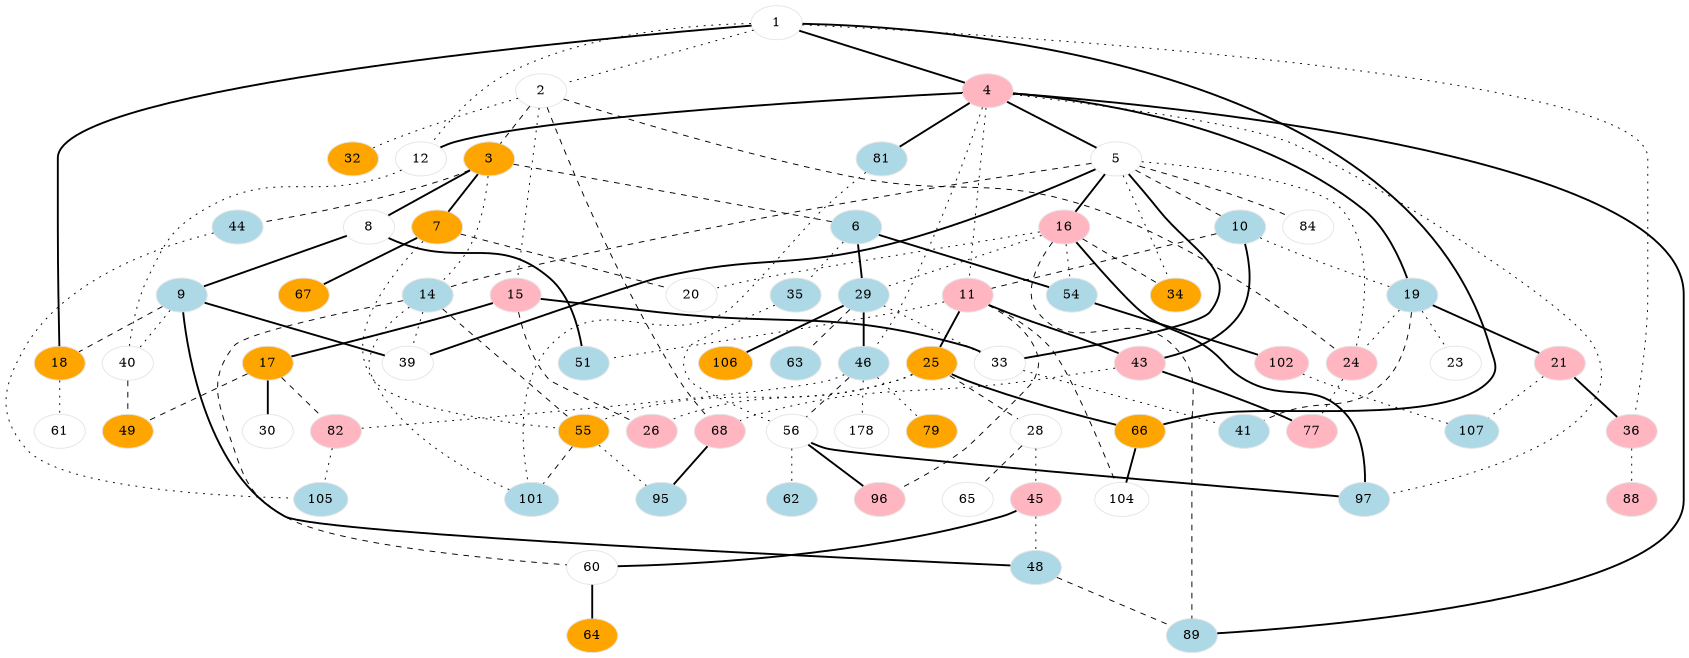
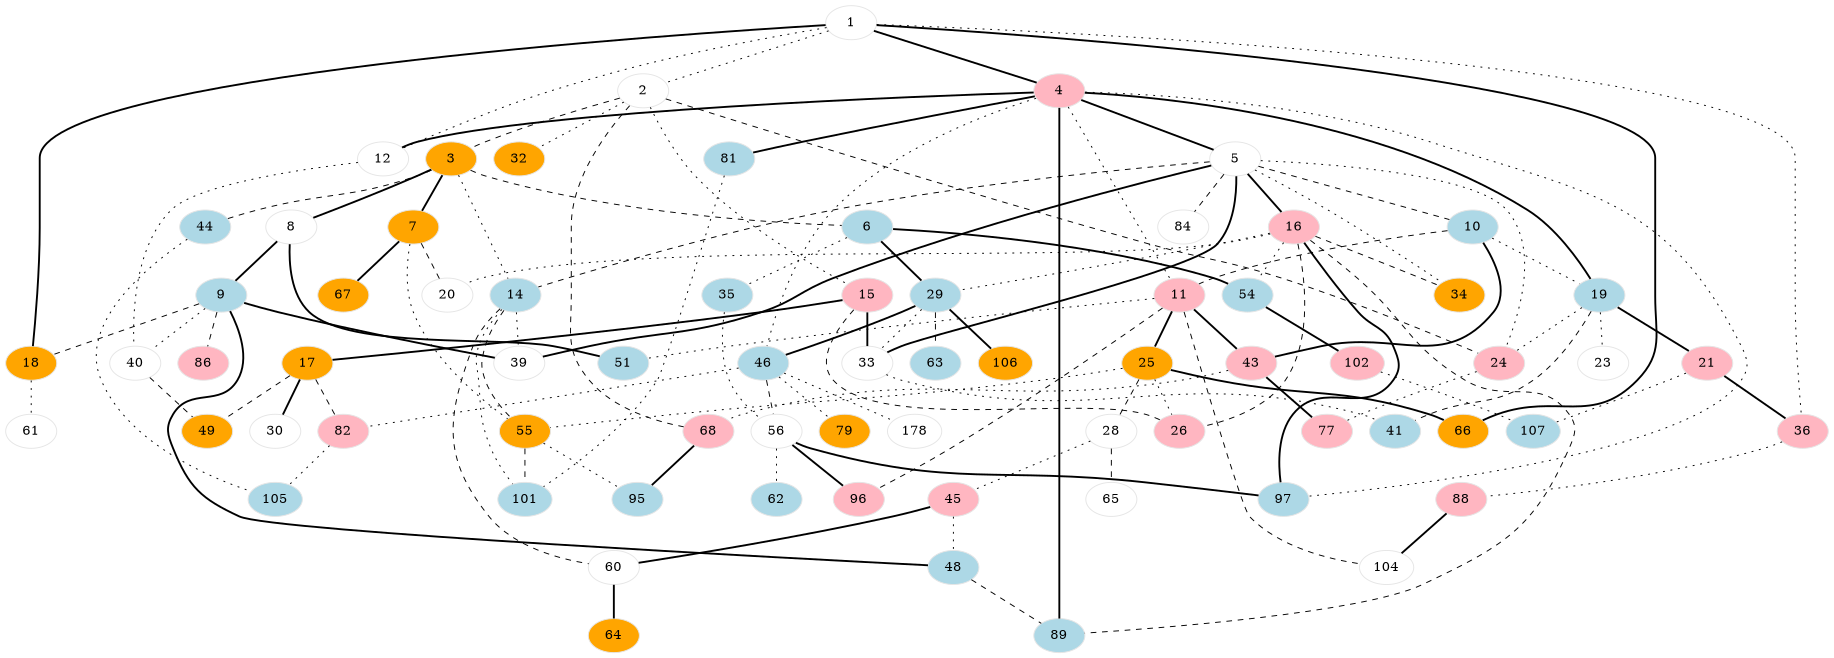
none -> (1295, 360)
none -> (203, 363)
(1131, 465) -> (1424, 533)
